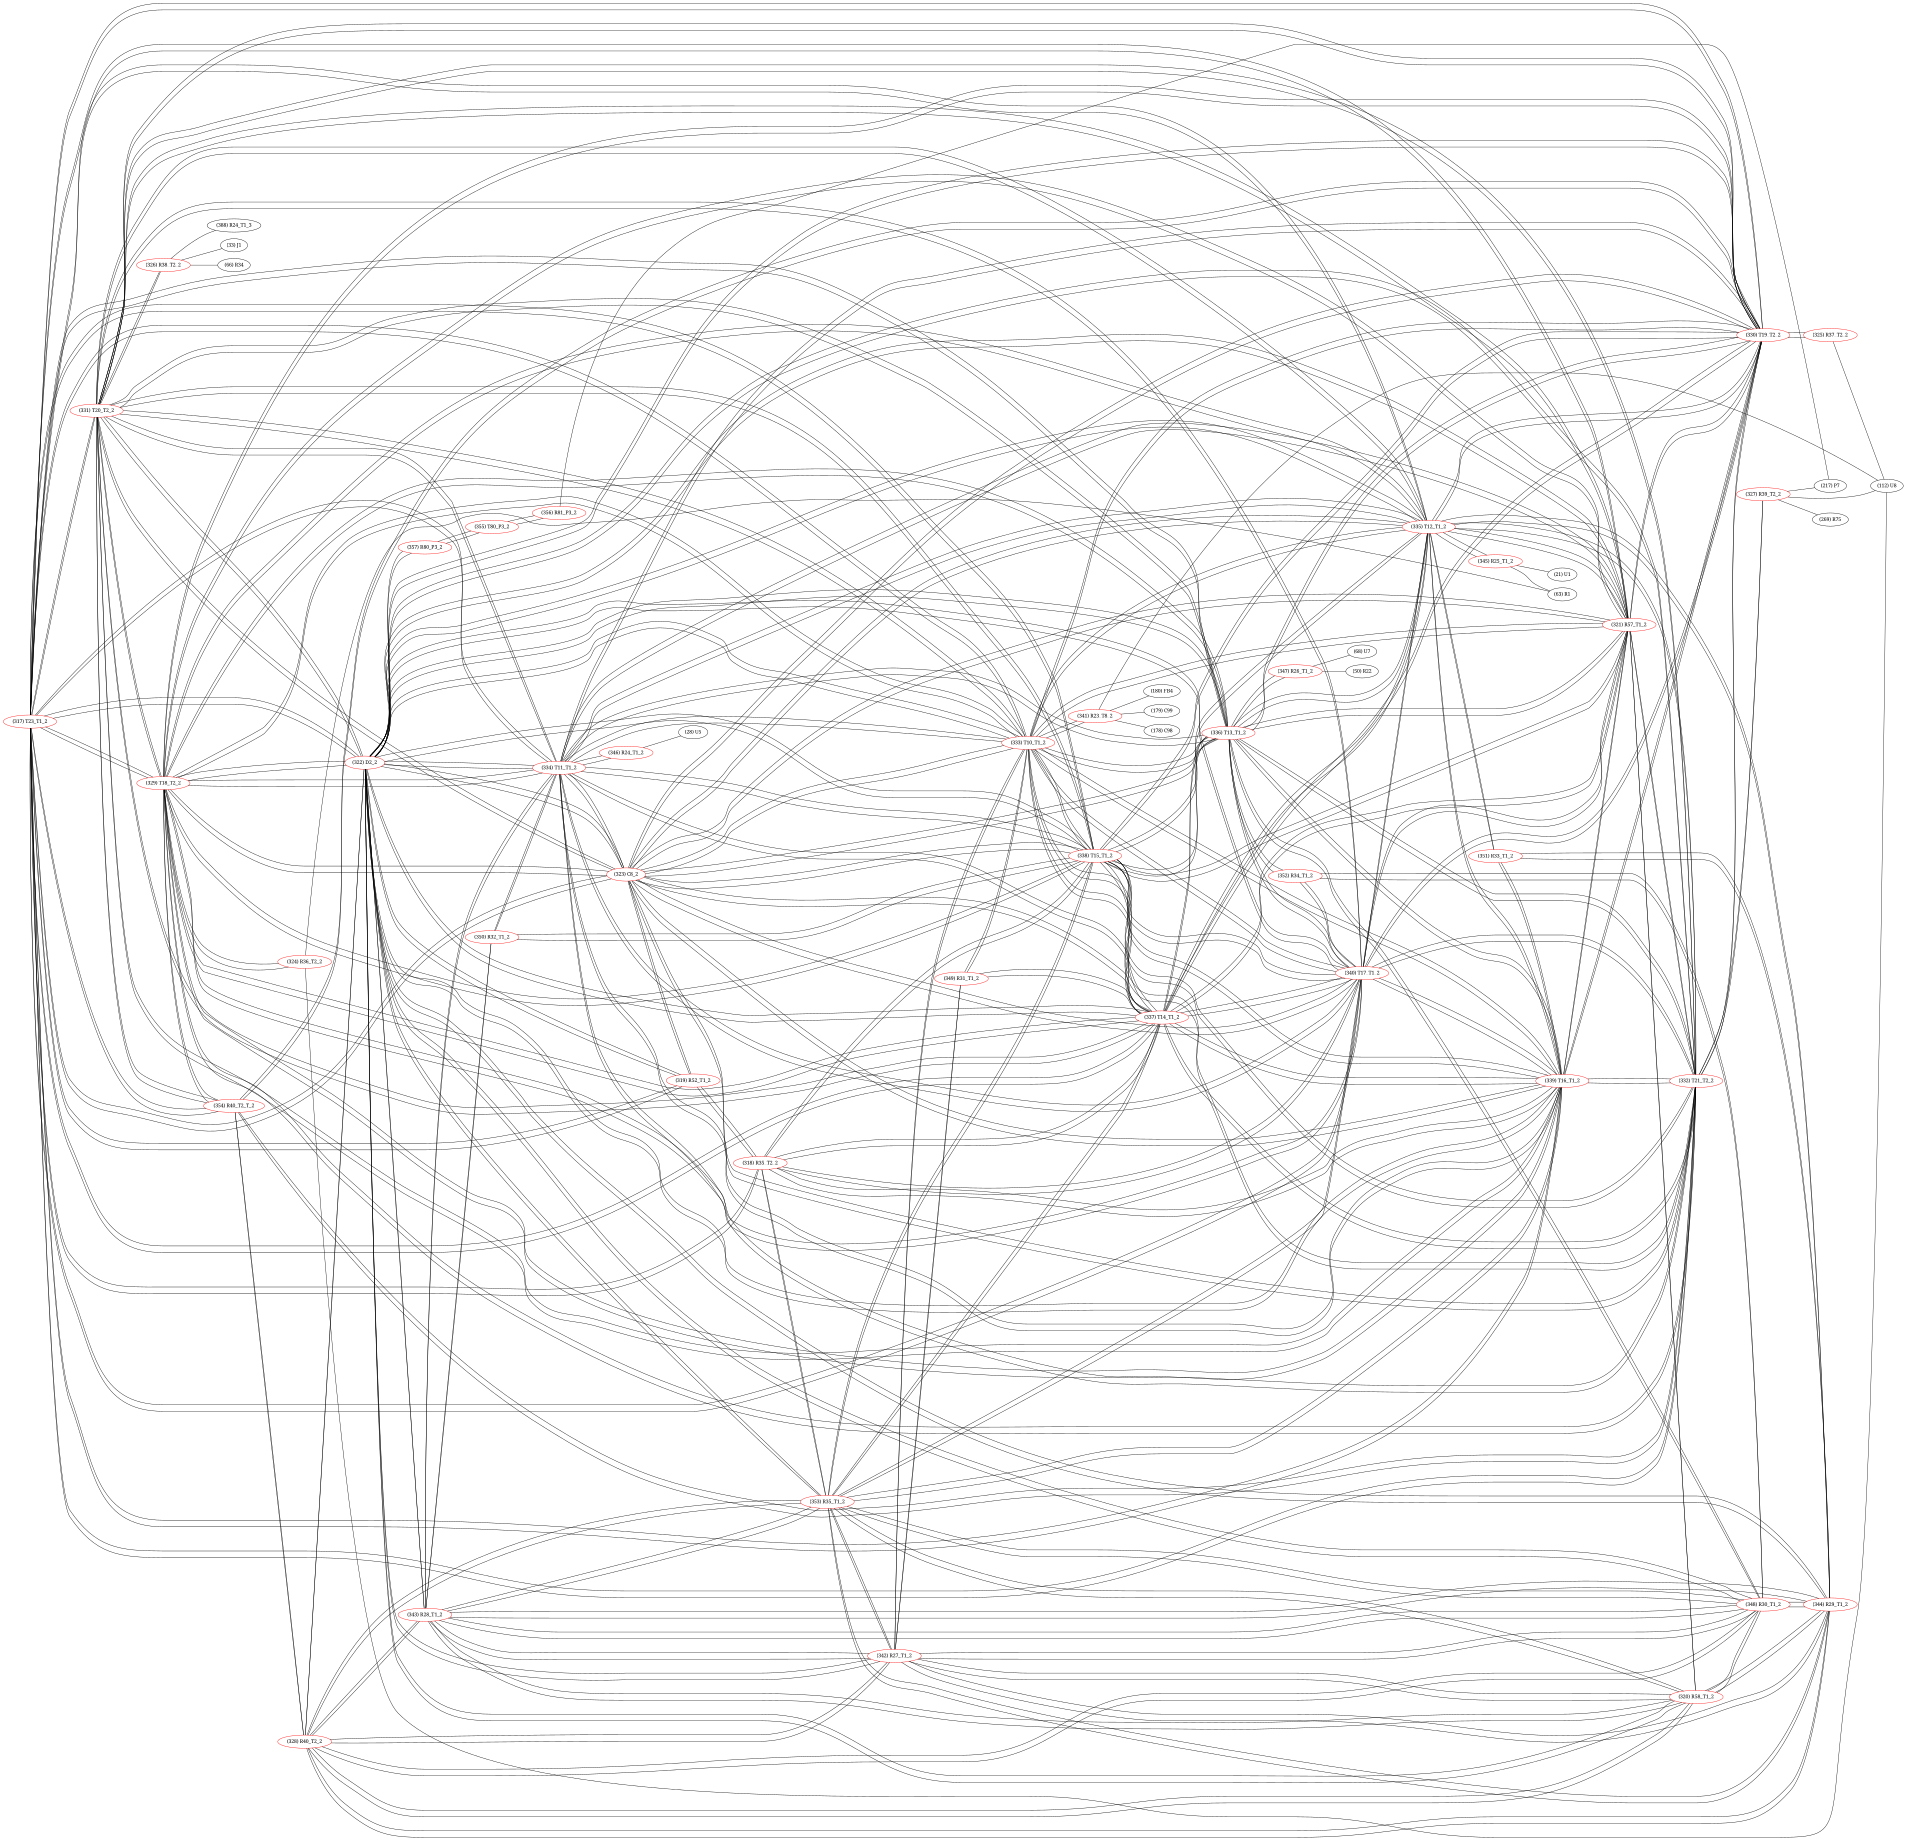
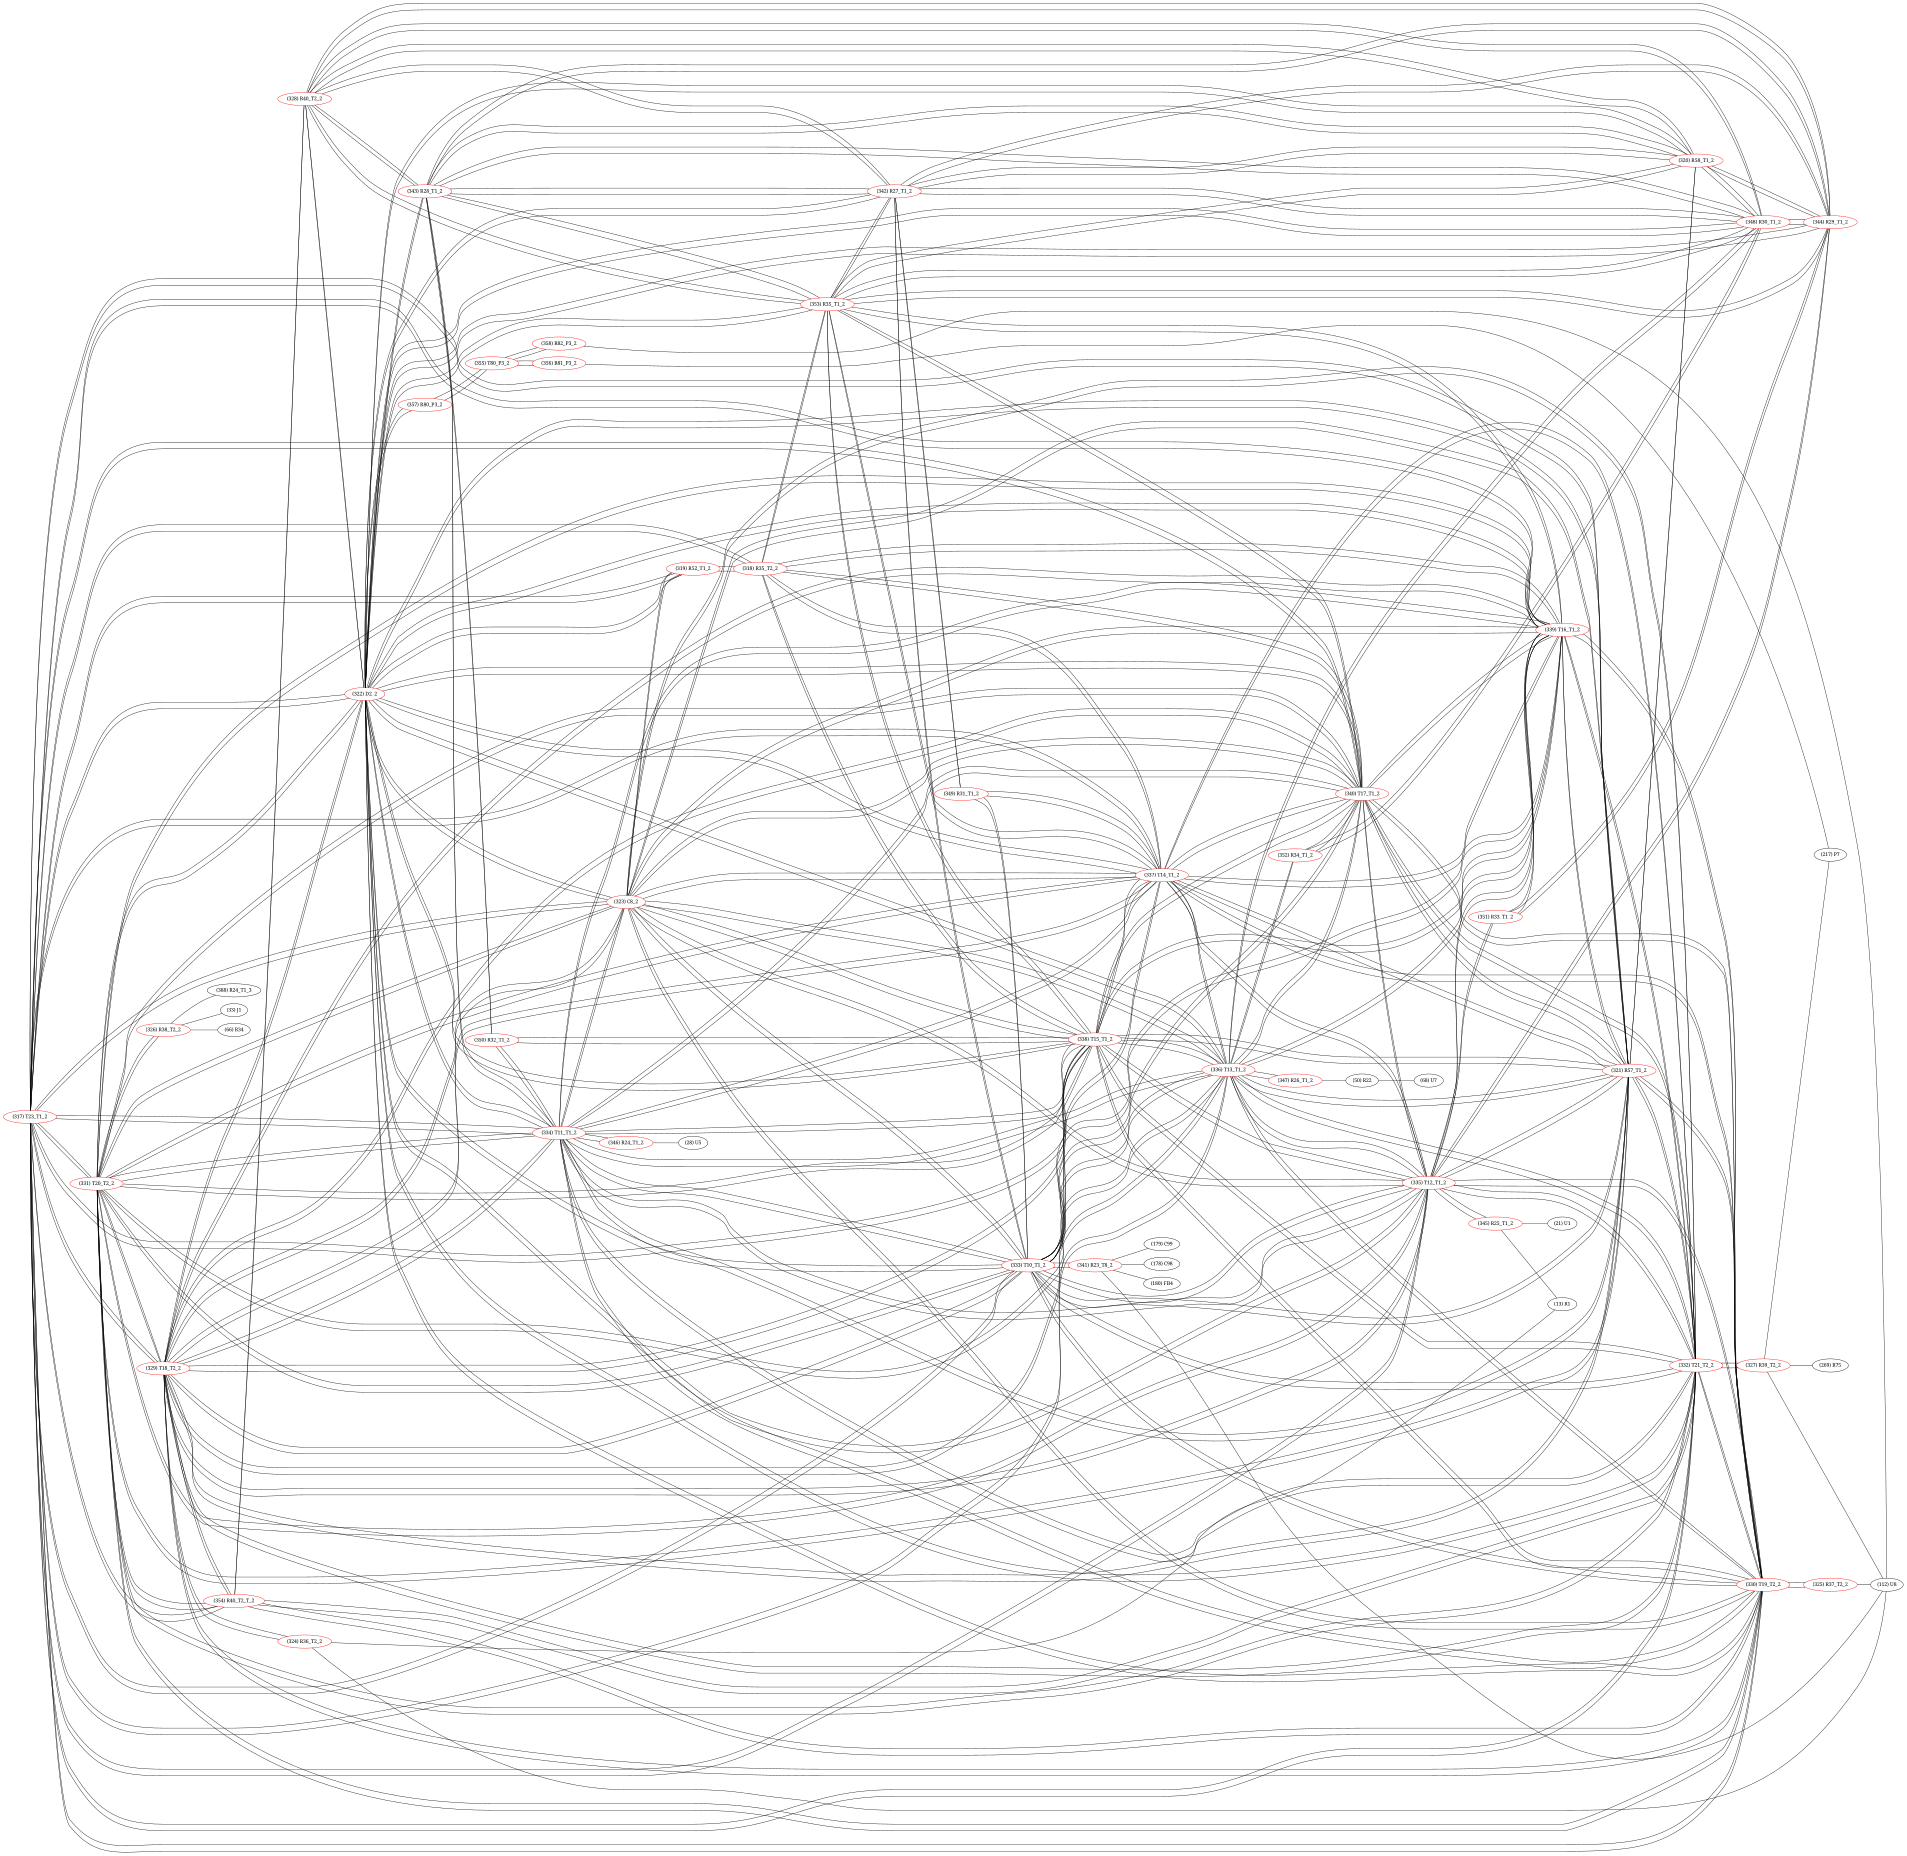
none -> (559, 344)
(1562, 594) -> (1562, 1304)
(1331, 661) -> (1390, 1081)
